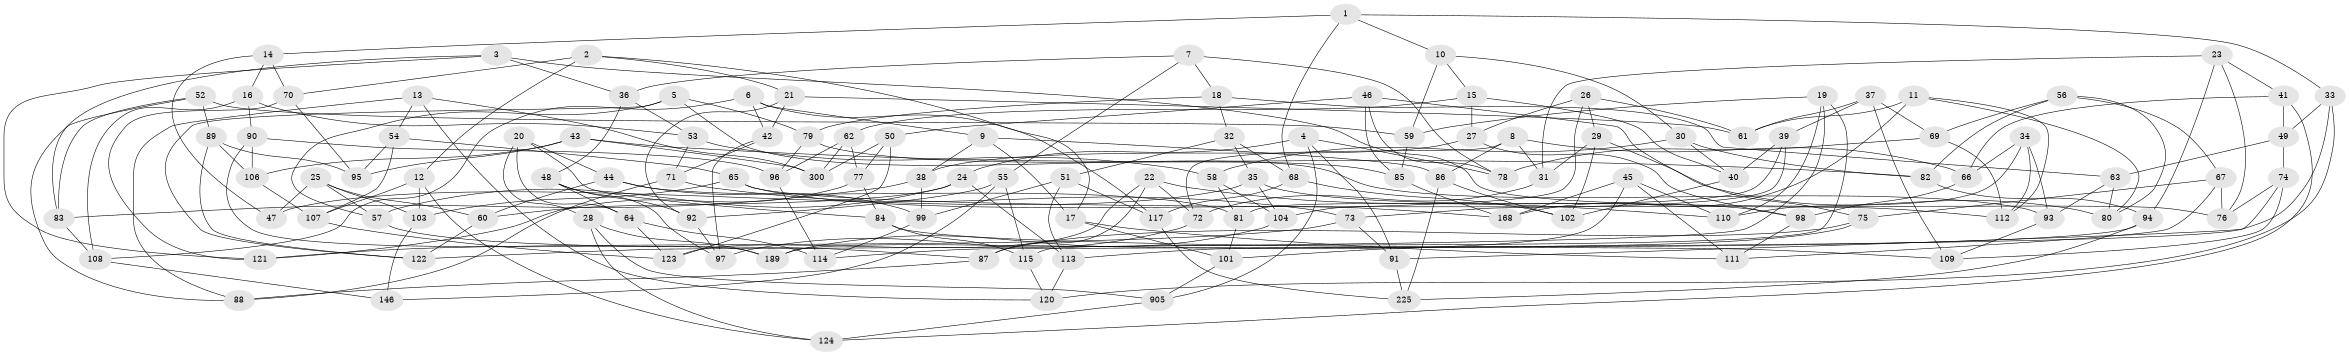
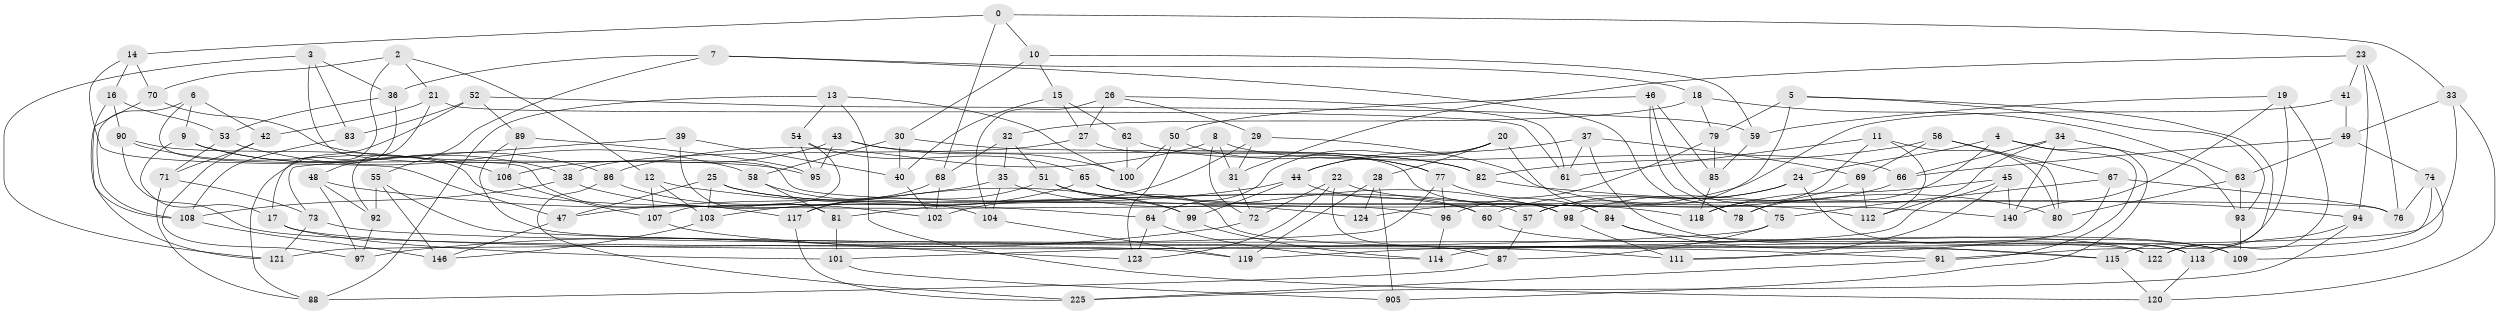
(1346, 14) -> (999, 14)
(2100, 105) -> (2155, 152)
(1814, 123) -> (1479, 151)
(802, 163) -> (1443, 198)
(817, 178) -> (1127, 178)
(533, 207) -> (388, 200)
(1505, 219) -> (1697, 219)
(1723, 219) -> (2010, 219)
none -> (501, 239)
(773, 260) -> (1246, 260)
(992, 321) -> none
